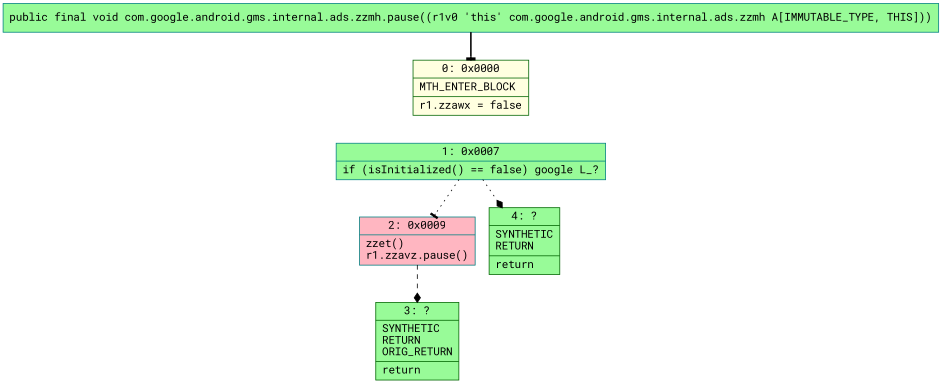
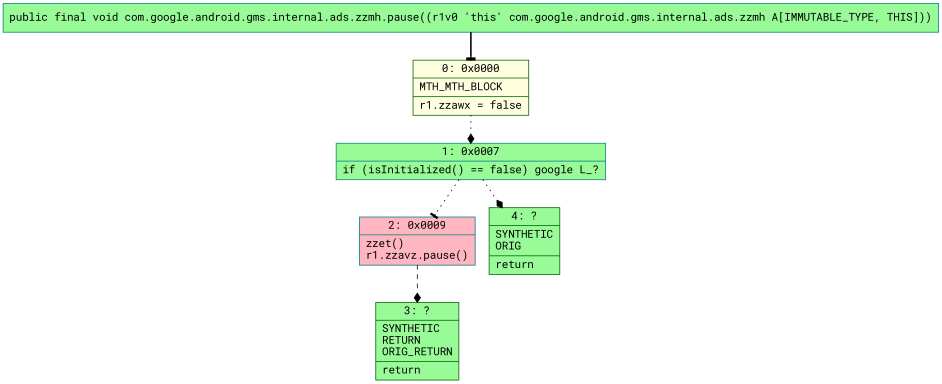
(467, 87) -> (461, 87)
none -> (471, 125)
(515, 246) -> (509, 246)
